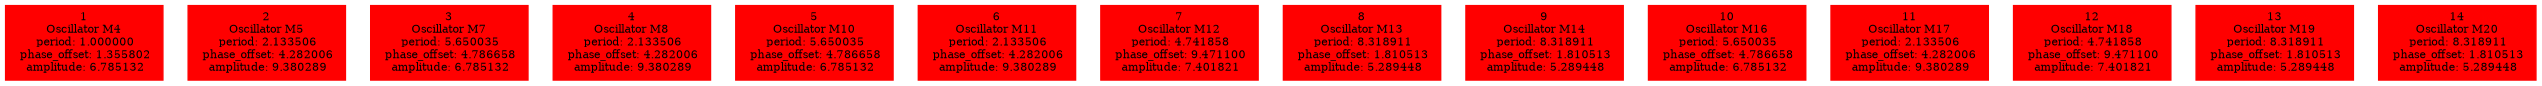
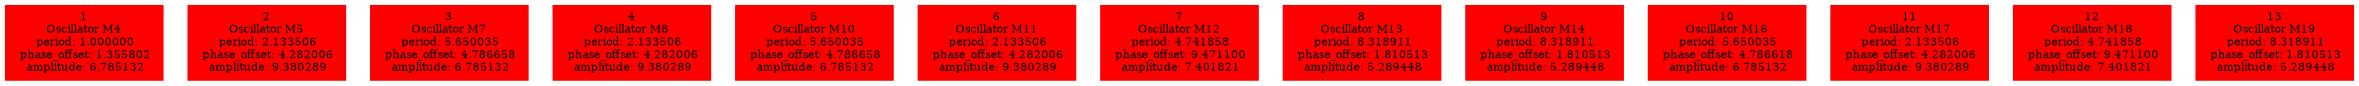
(2457, 43) -> none
(1727, 55) -> (1727, 55)
